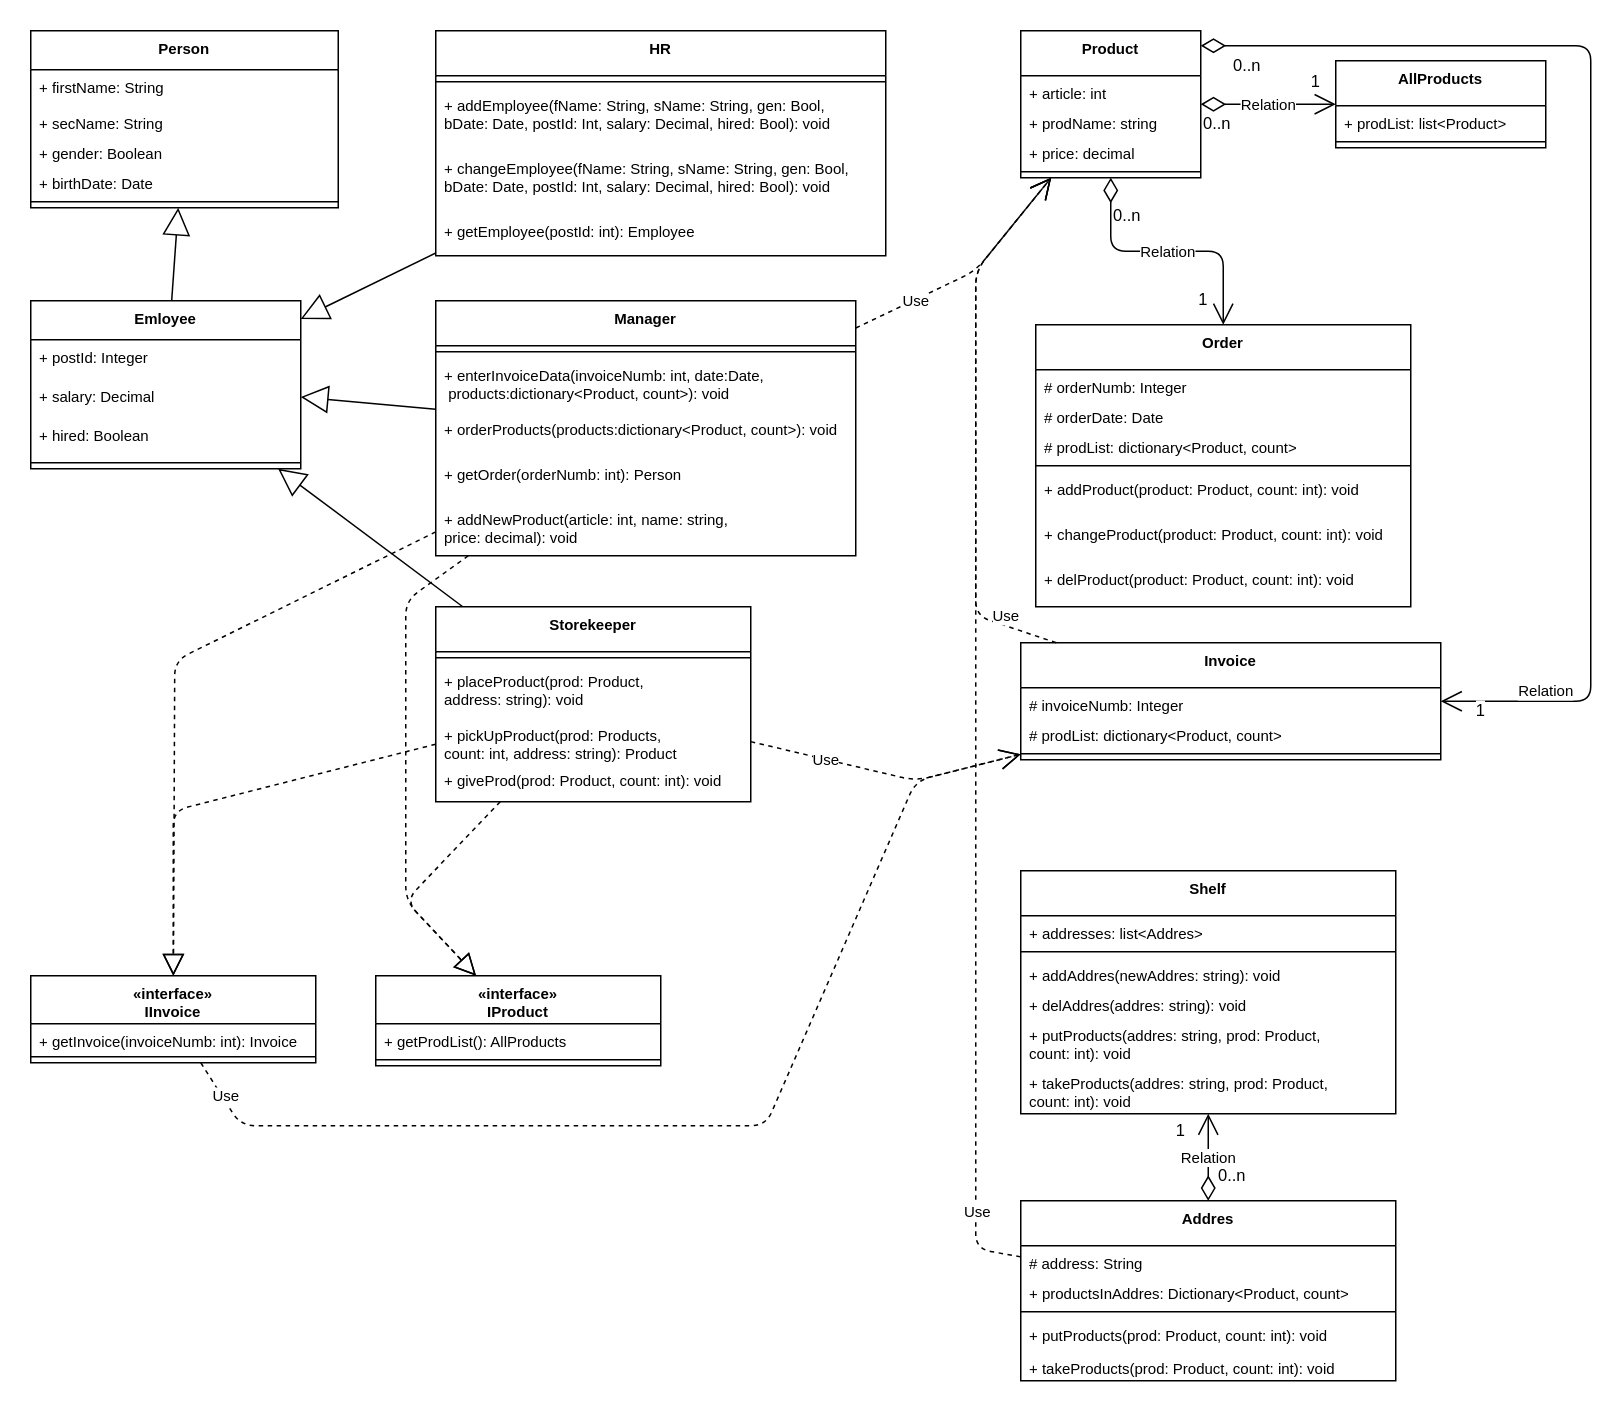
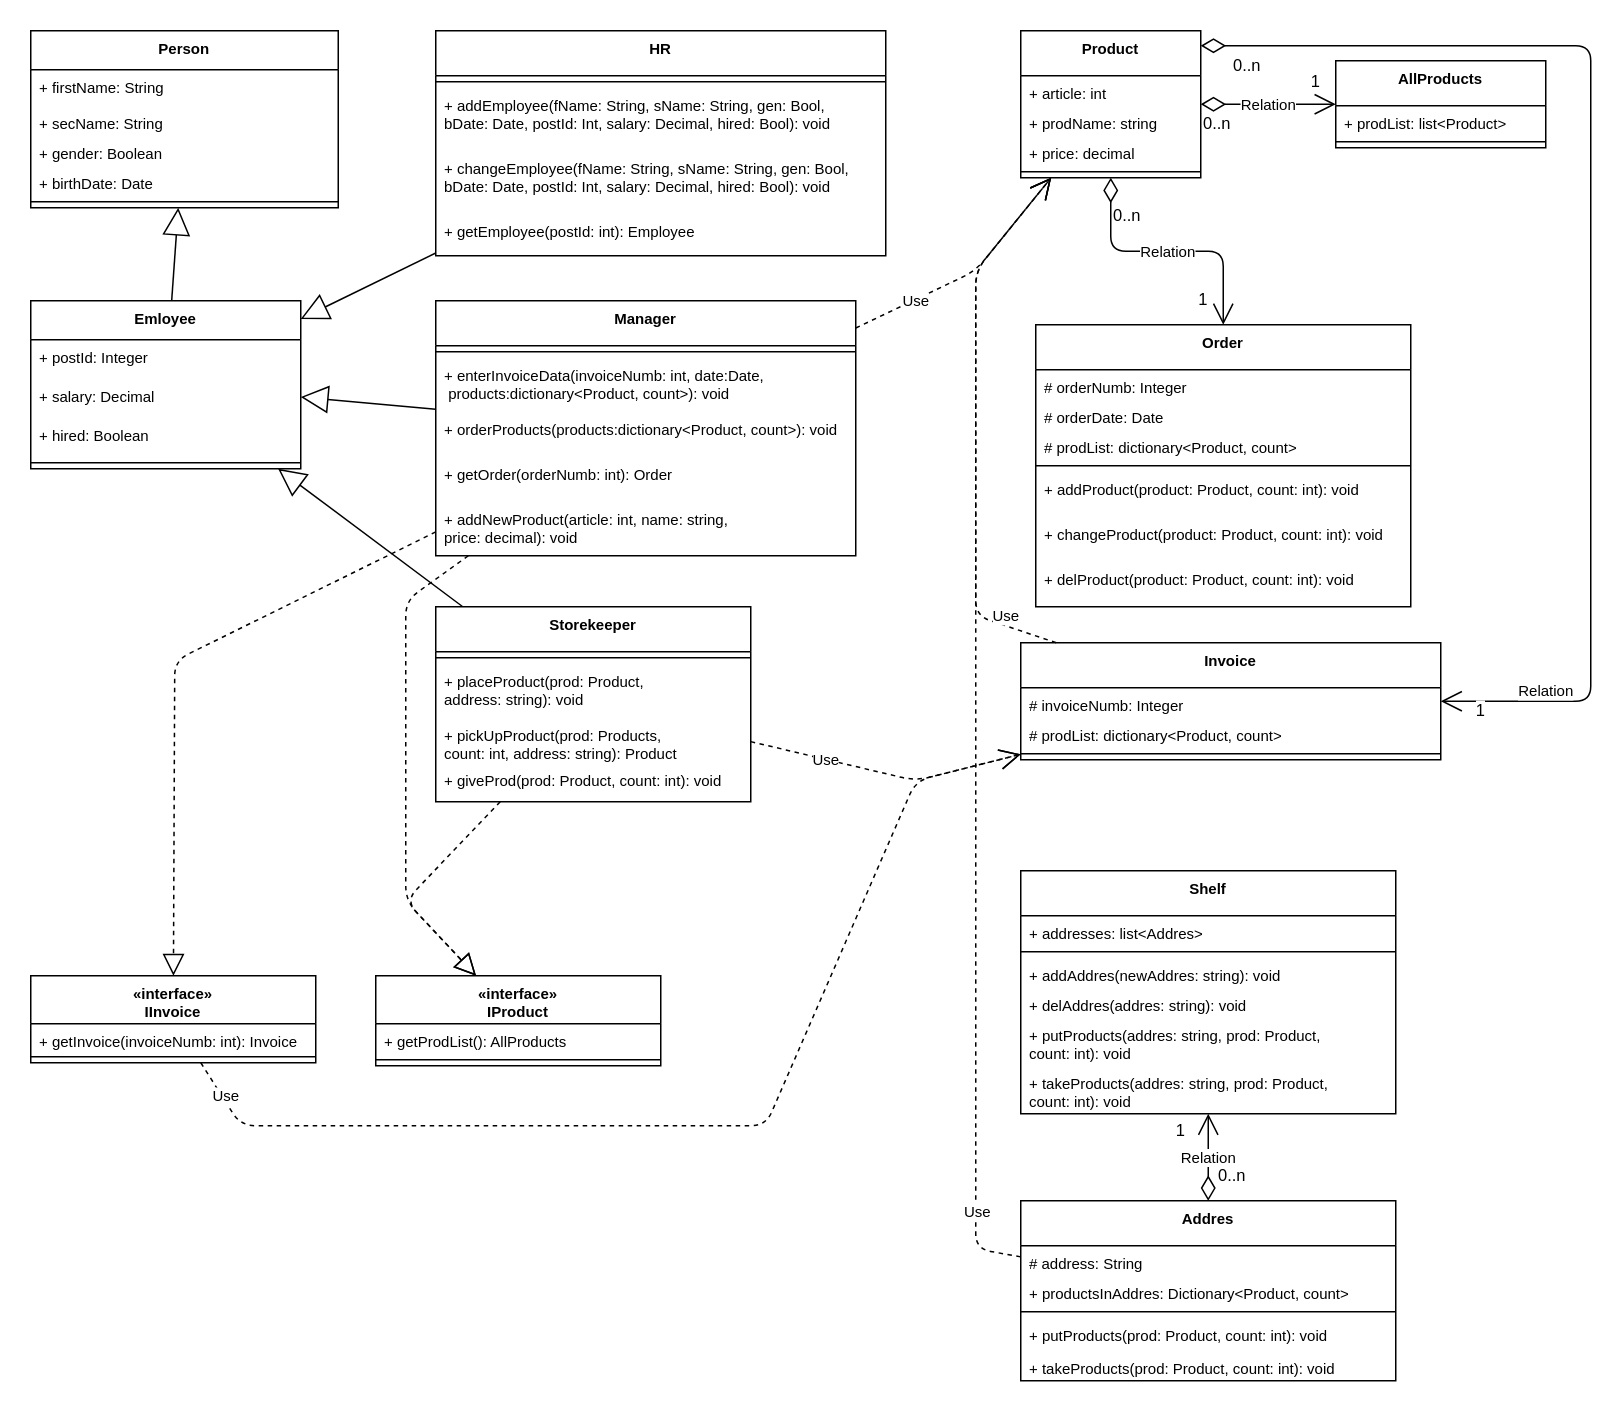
(575, 475) -> (571, 475)
(304, 777) -> none
